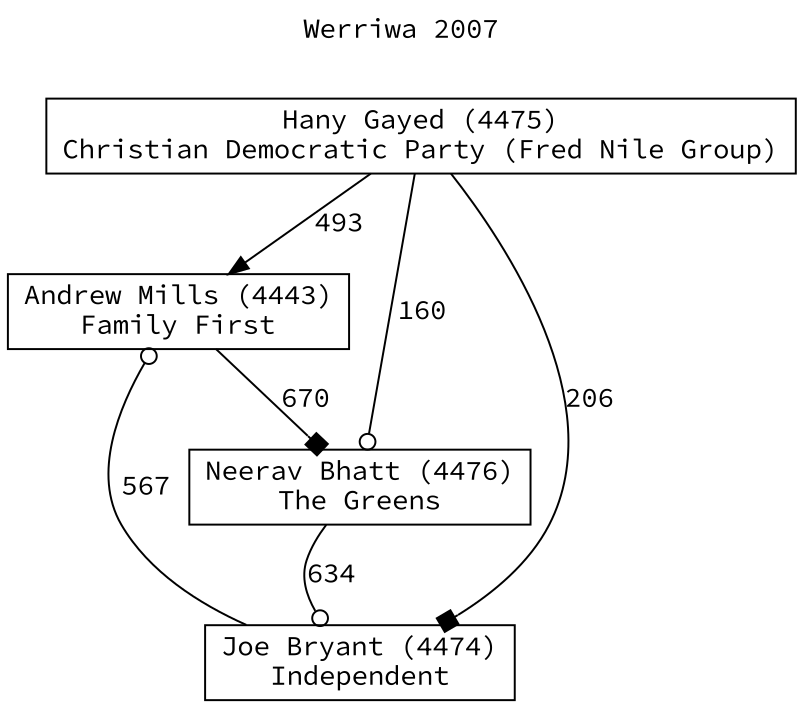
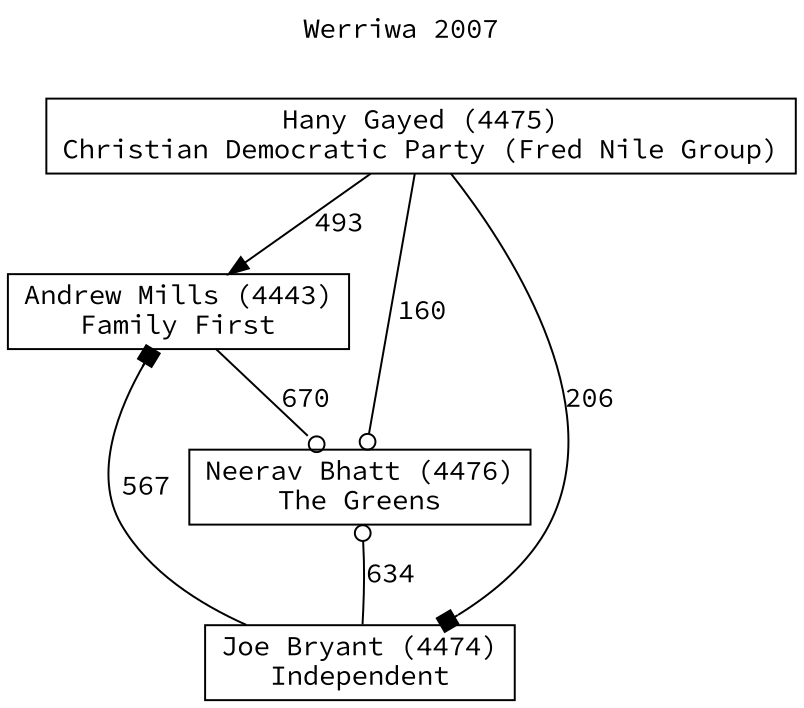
(262, 392) -> (262, 392)
(120, 521) -> (120, 521)
(305, 566) -> (364, 583)
